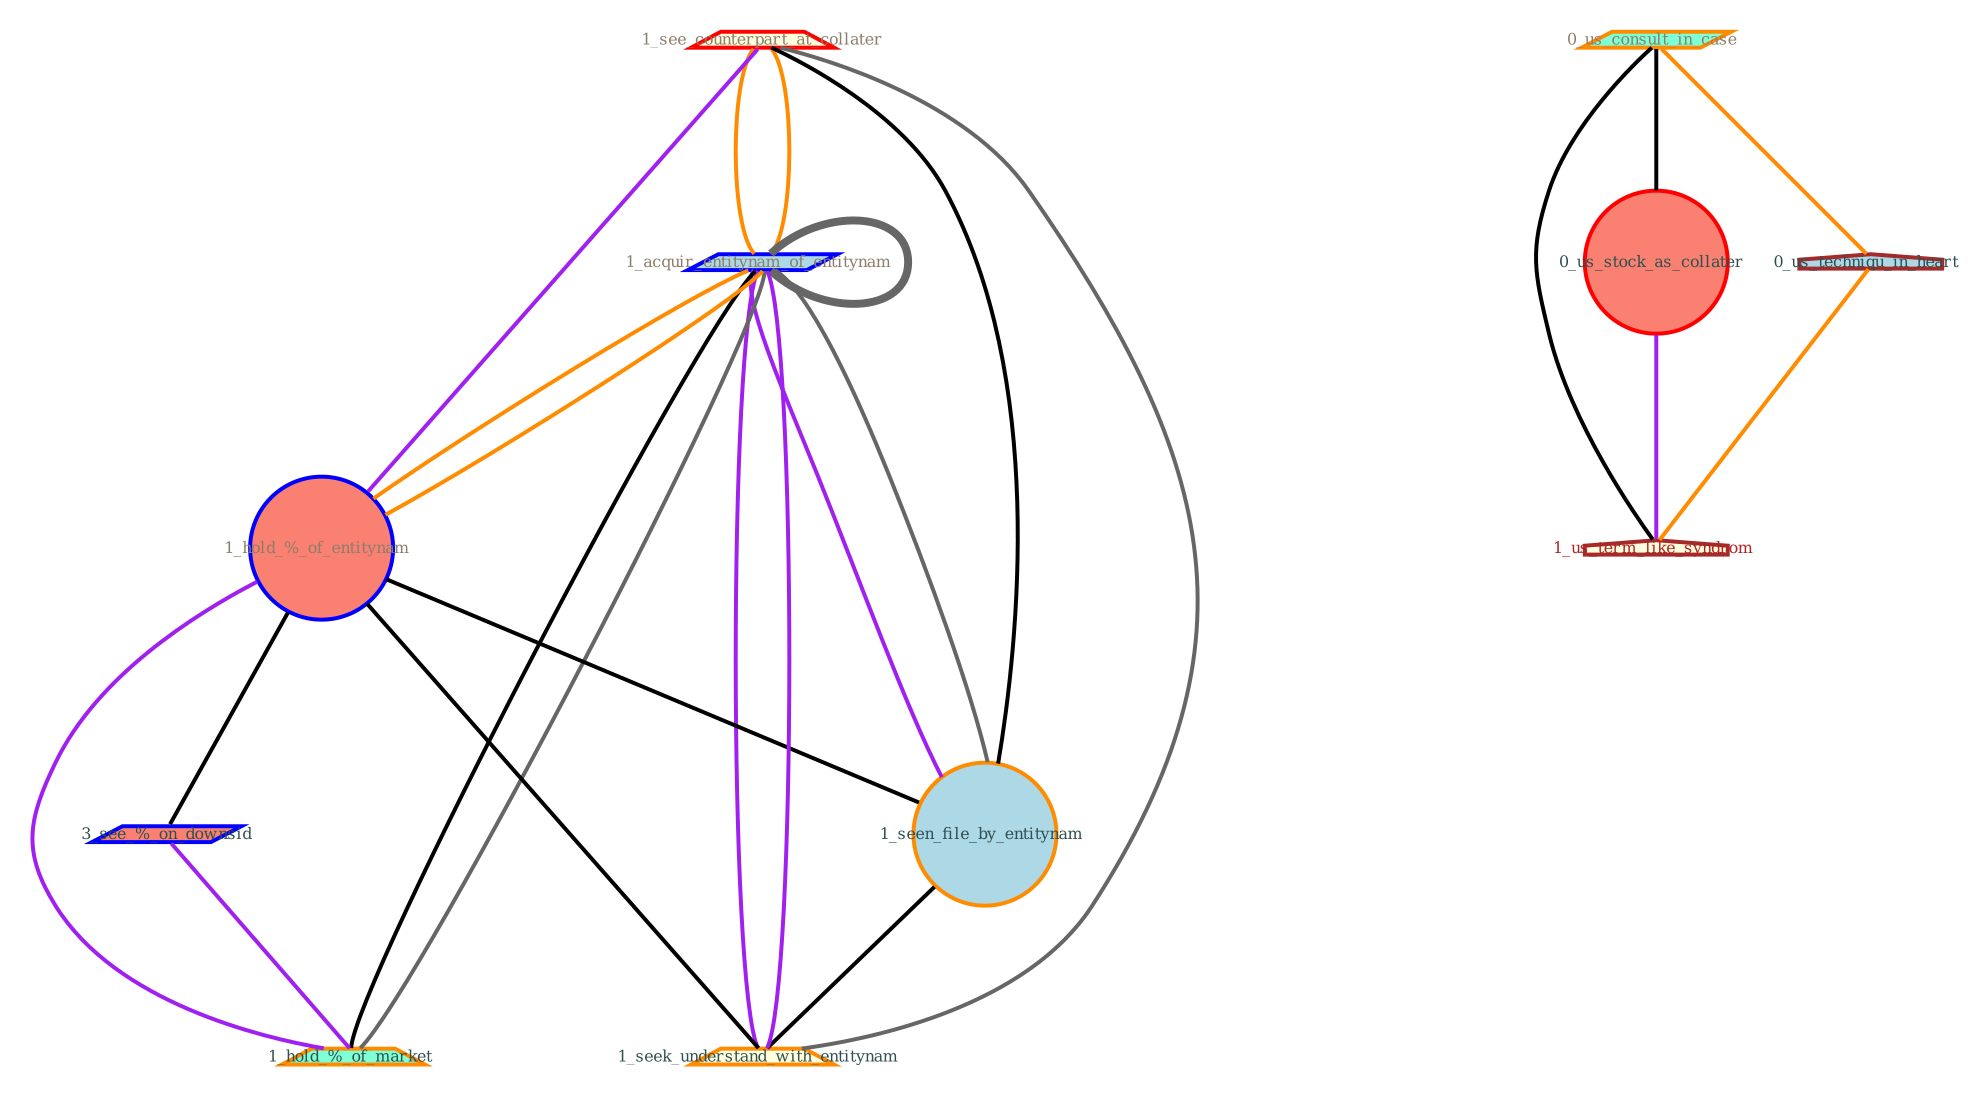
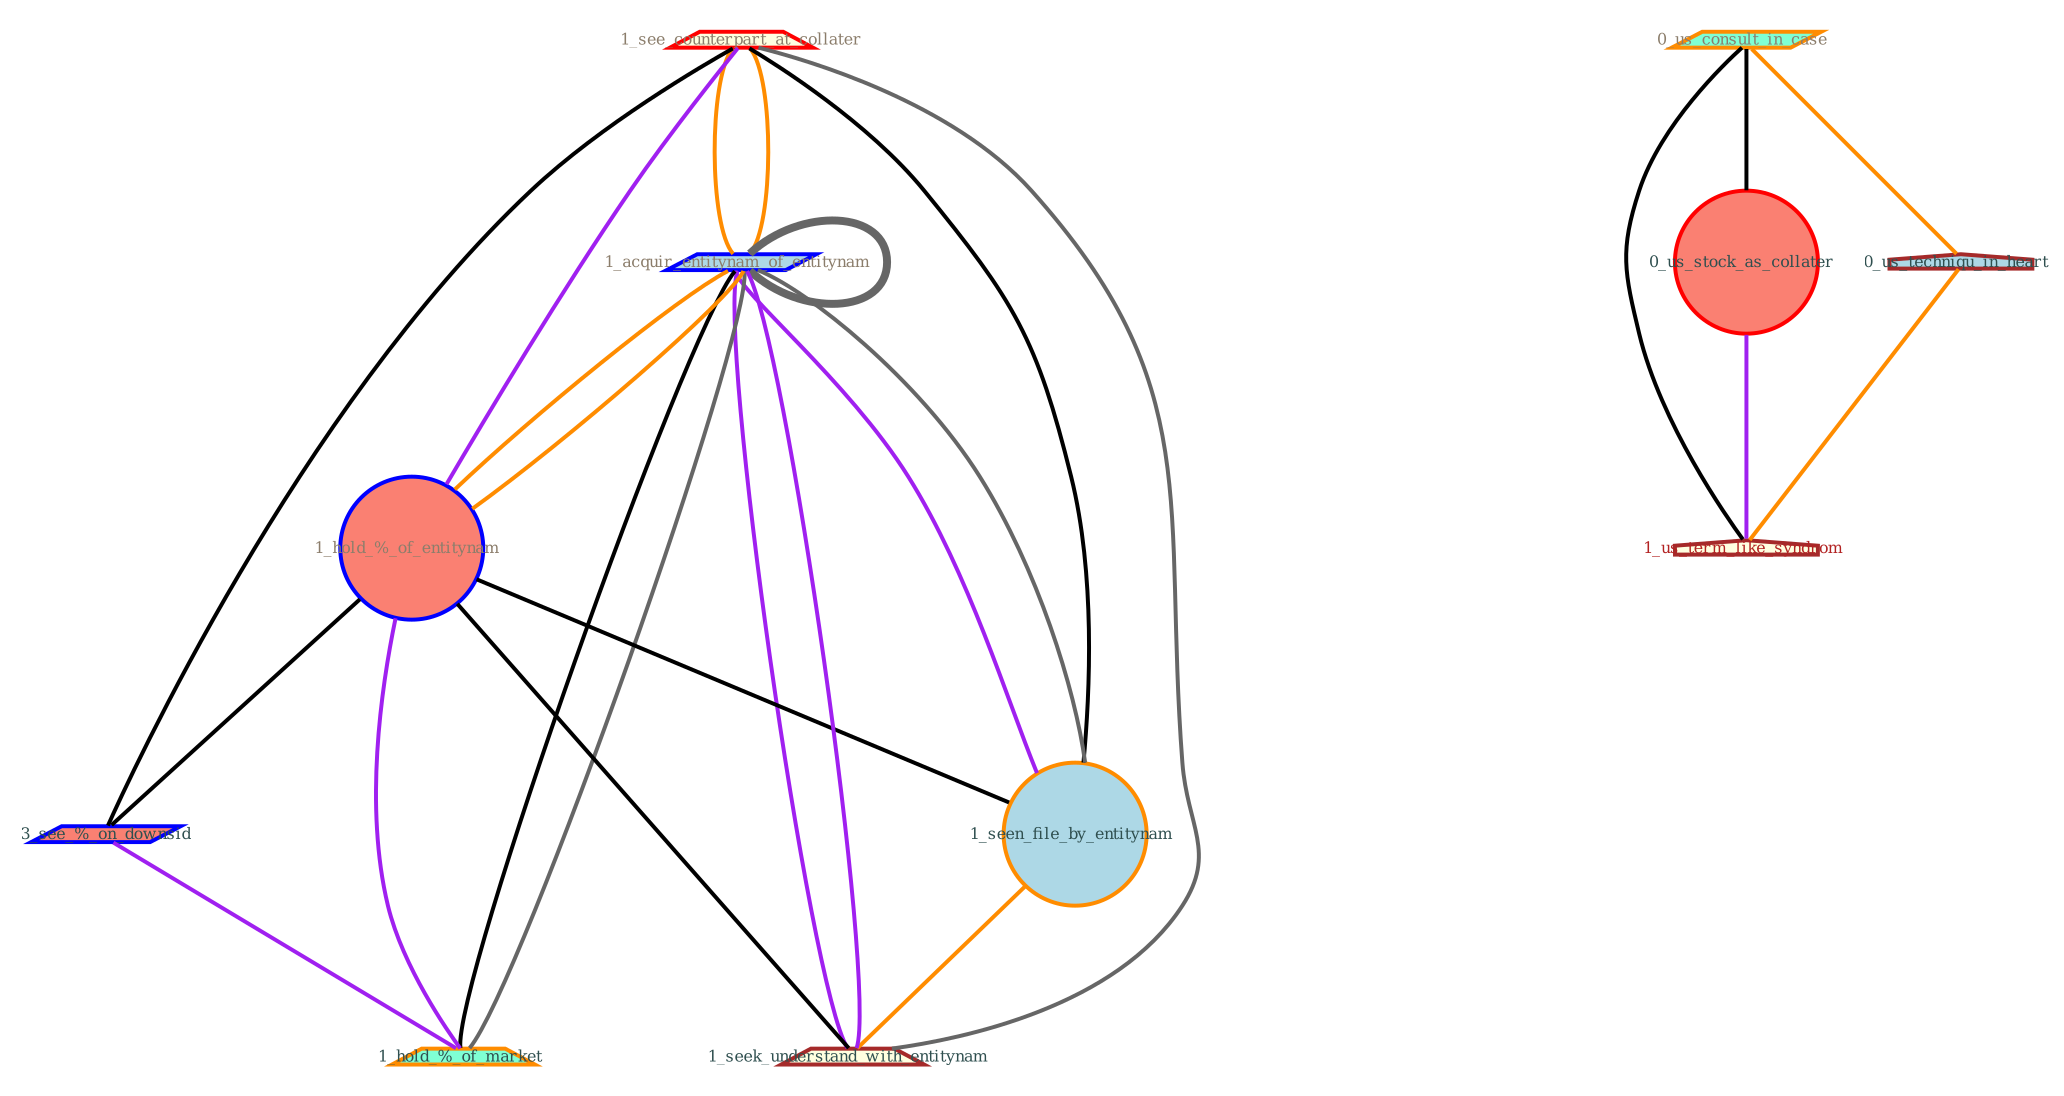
none -> (362, 387)
(851, 967) -> (941, 967)
(763, 1057) -> (853, 1057)
